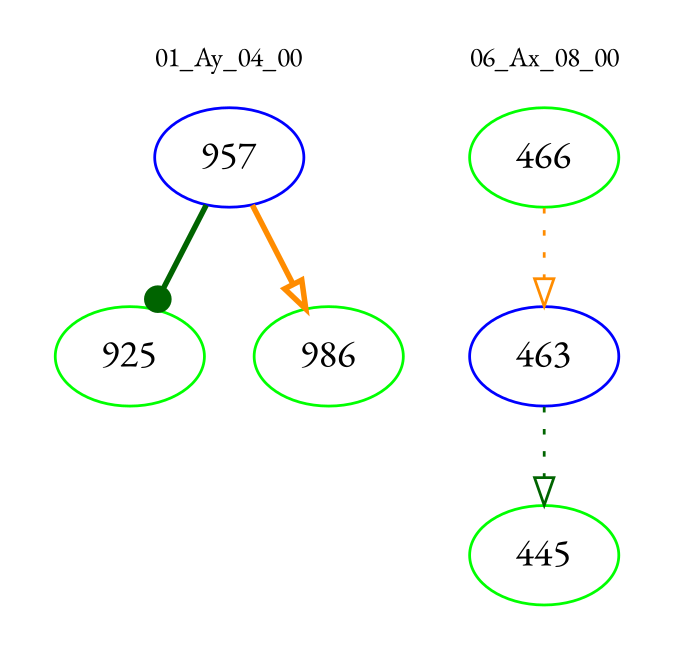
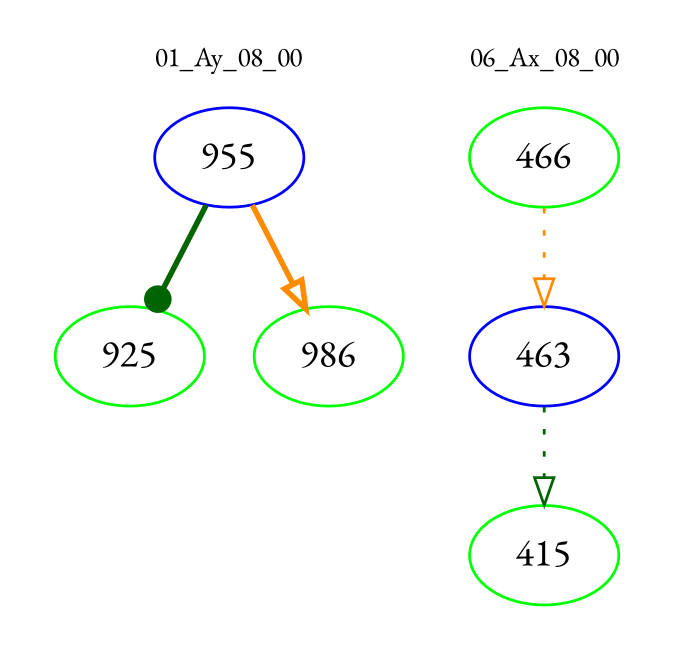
(229, 59) -> (229, 59)
(229, 157) -> (229, 157)
(544, 555) -> (544, 555)
